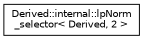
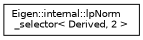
(72, 20) -> (72, 20)
